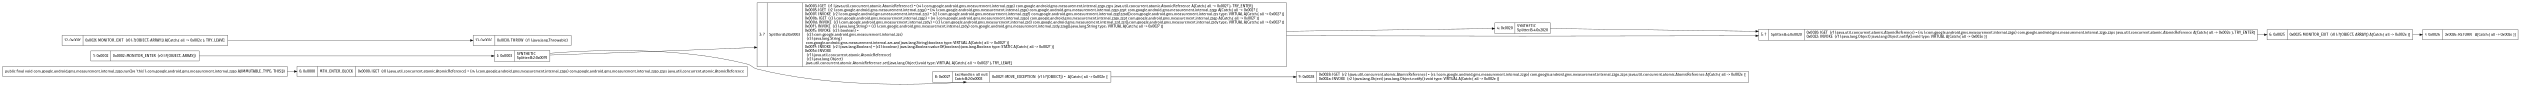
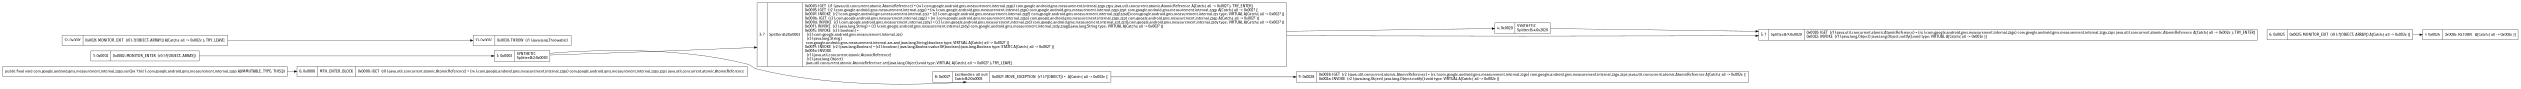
(1786, 35) -> (1786, 35)
(2261, 35) -> none
(532, 58) -> (532, 58)
